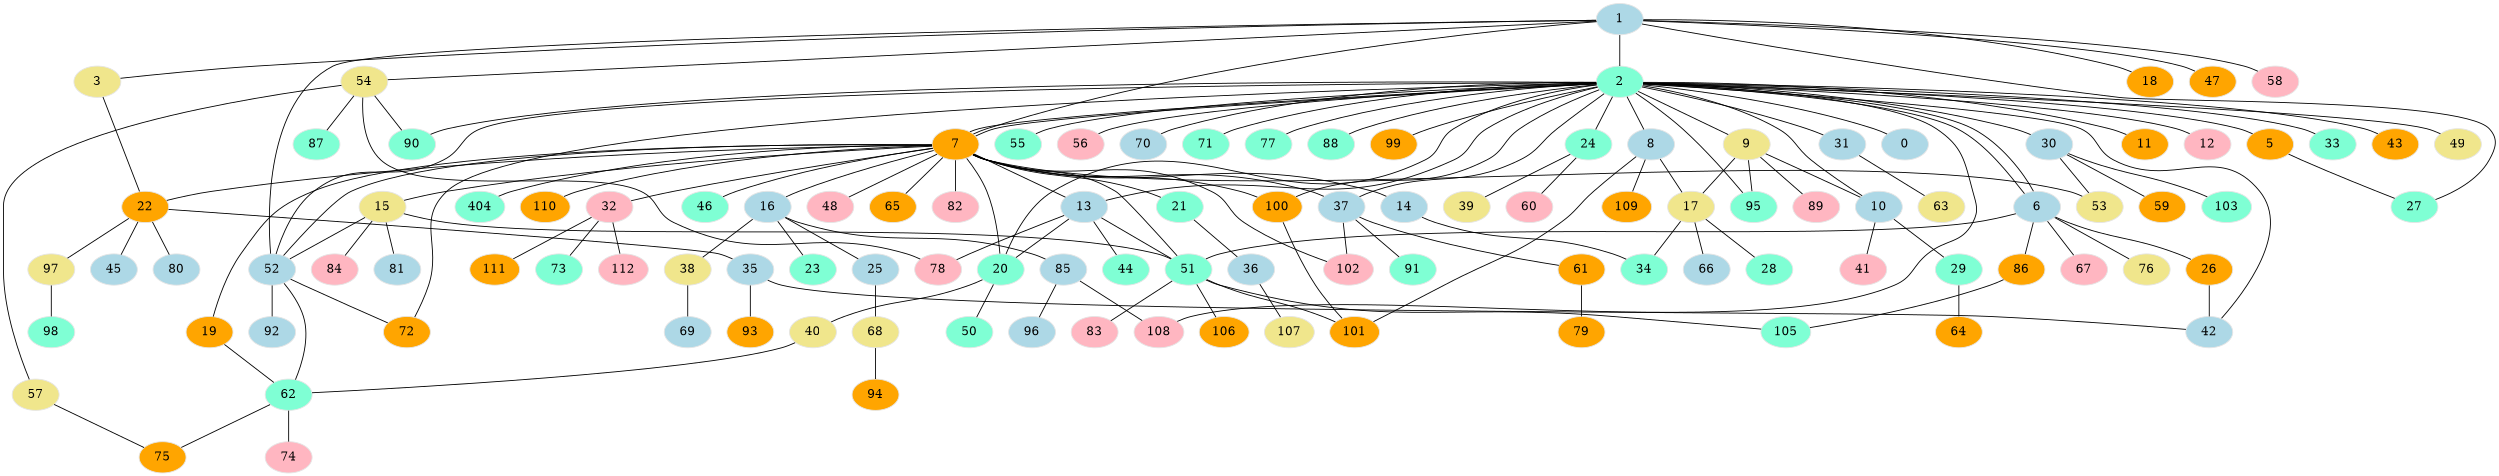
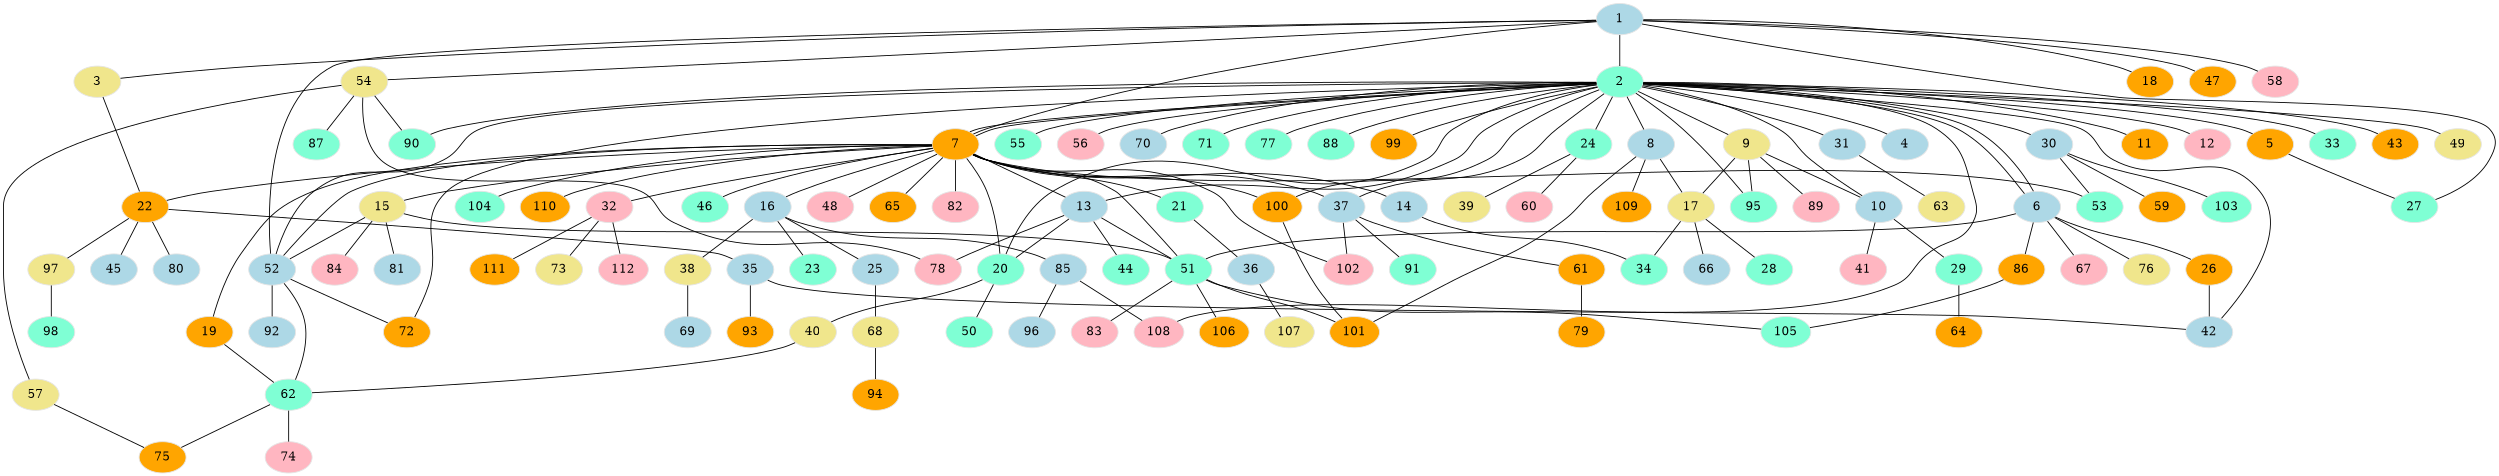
(1905, 144) -> (1905, 144)
(480, 207) -> (480, 207)
(2100, 207) -> (2100, 207)
(559, 270) -> (559, 270)
